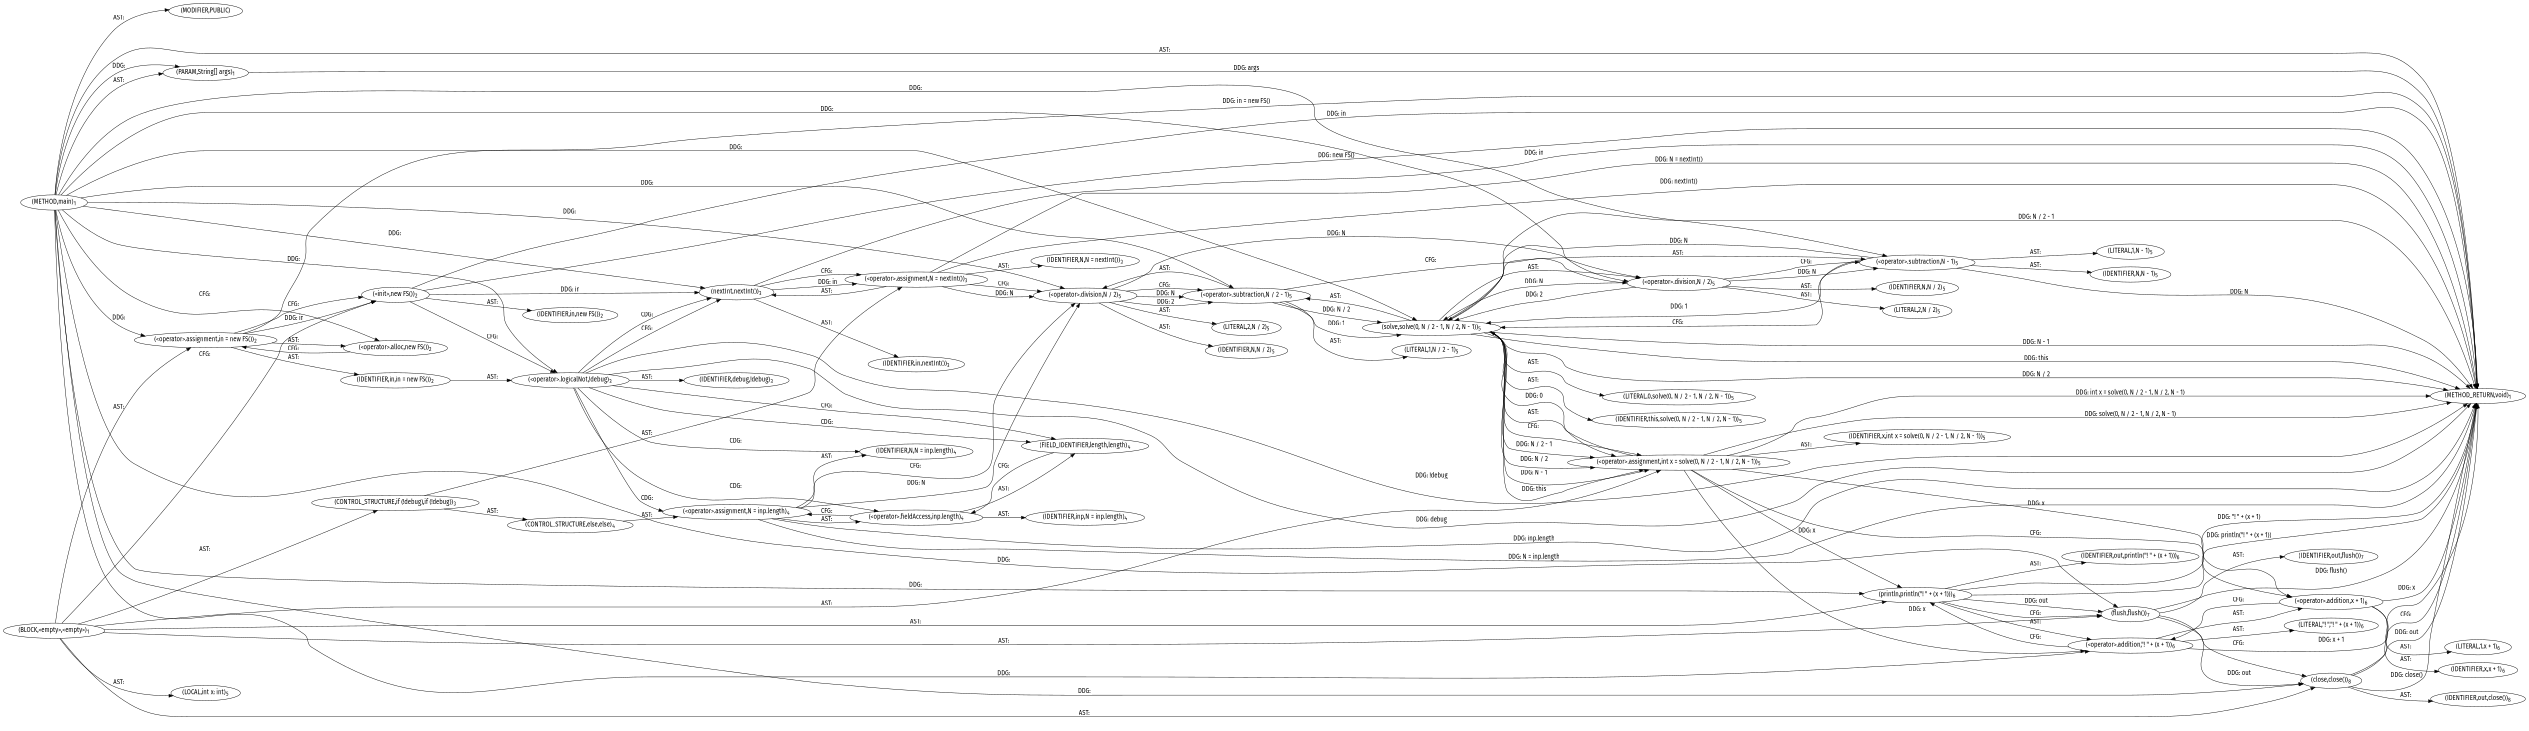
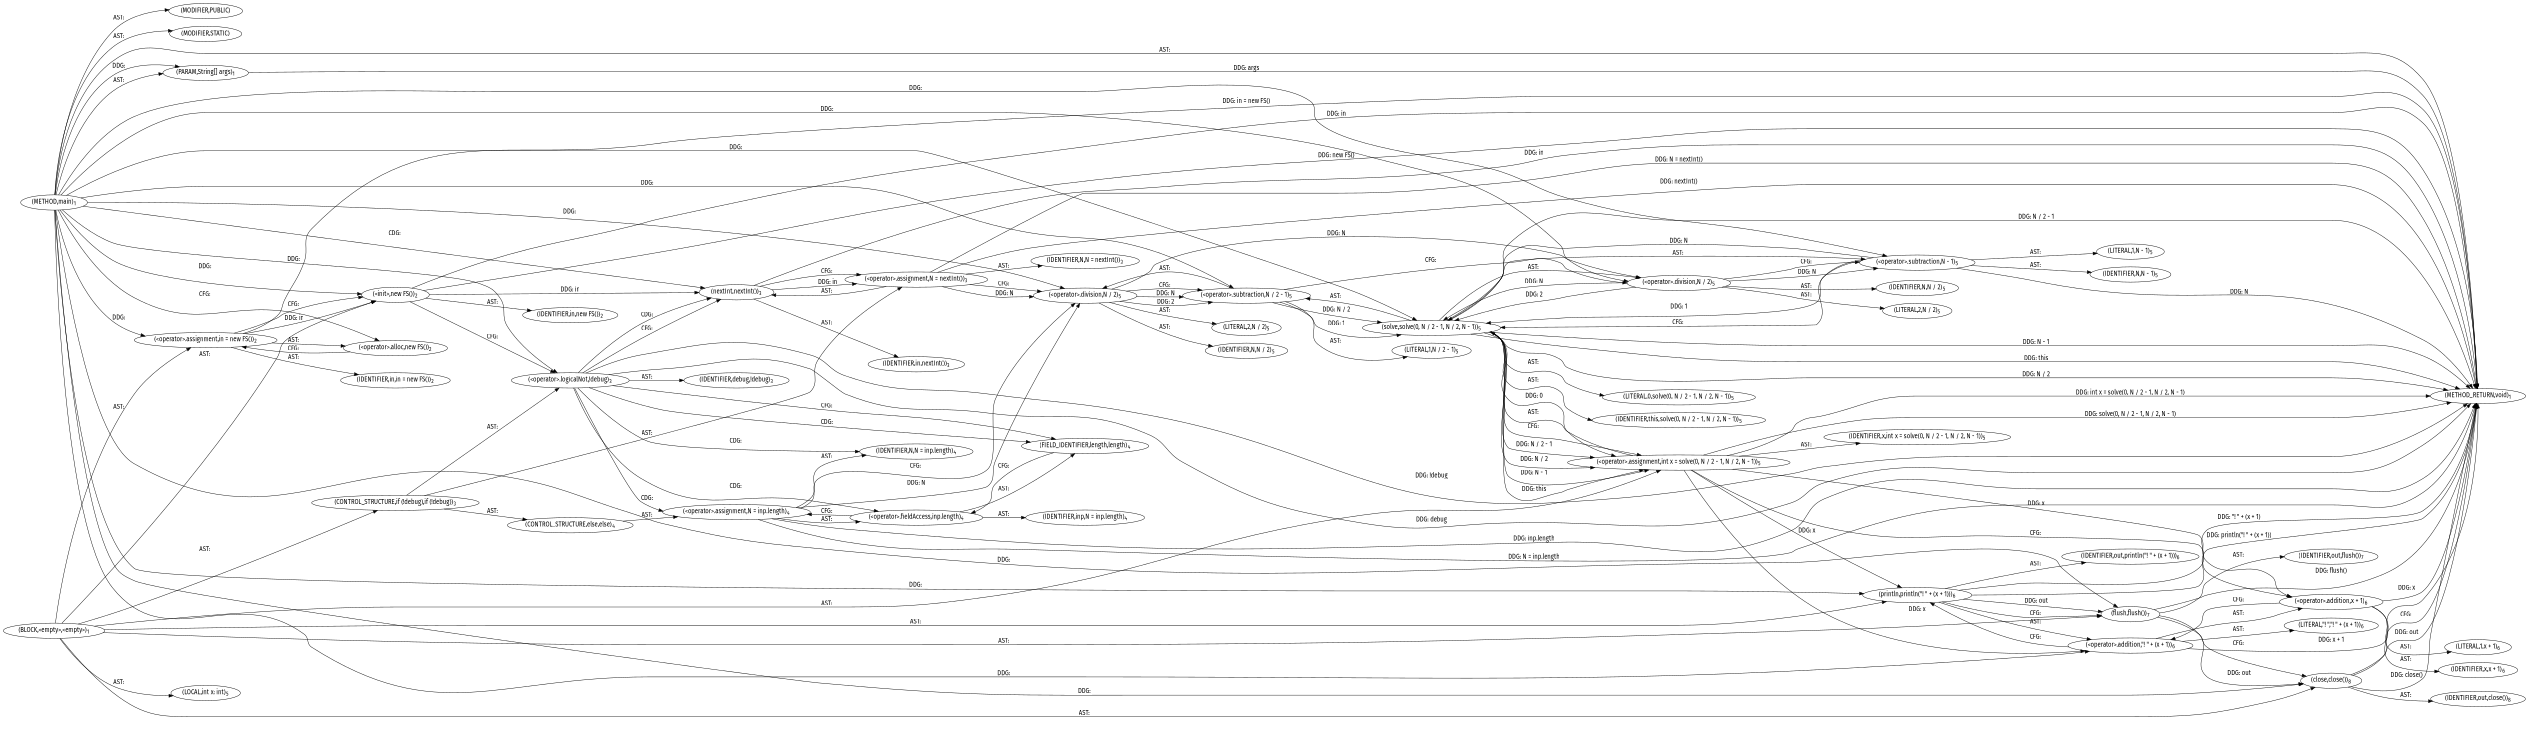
none -> (206, 34)
(395, 234) -> (395, 234)
none -> (197, 282)
(206, 355) -> (206, 355)
(479, 380) -> (481, 443)
